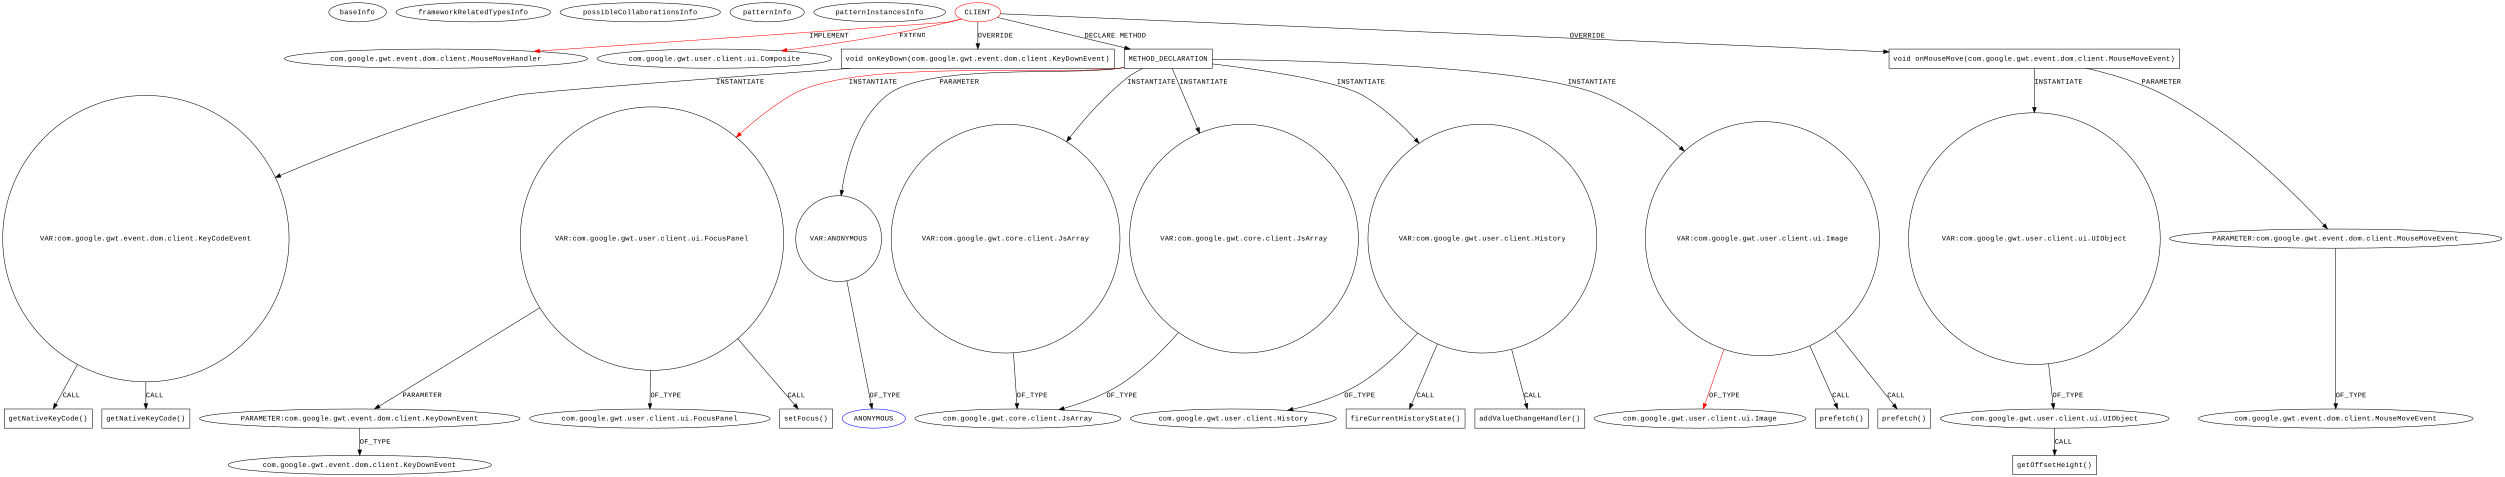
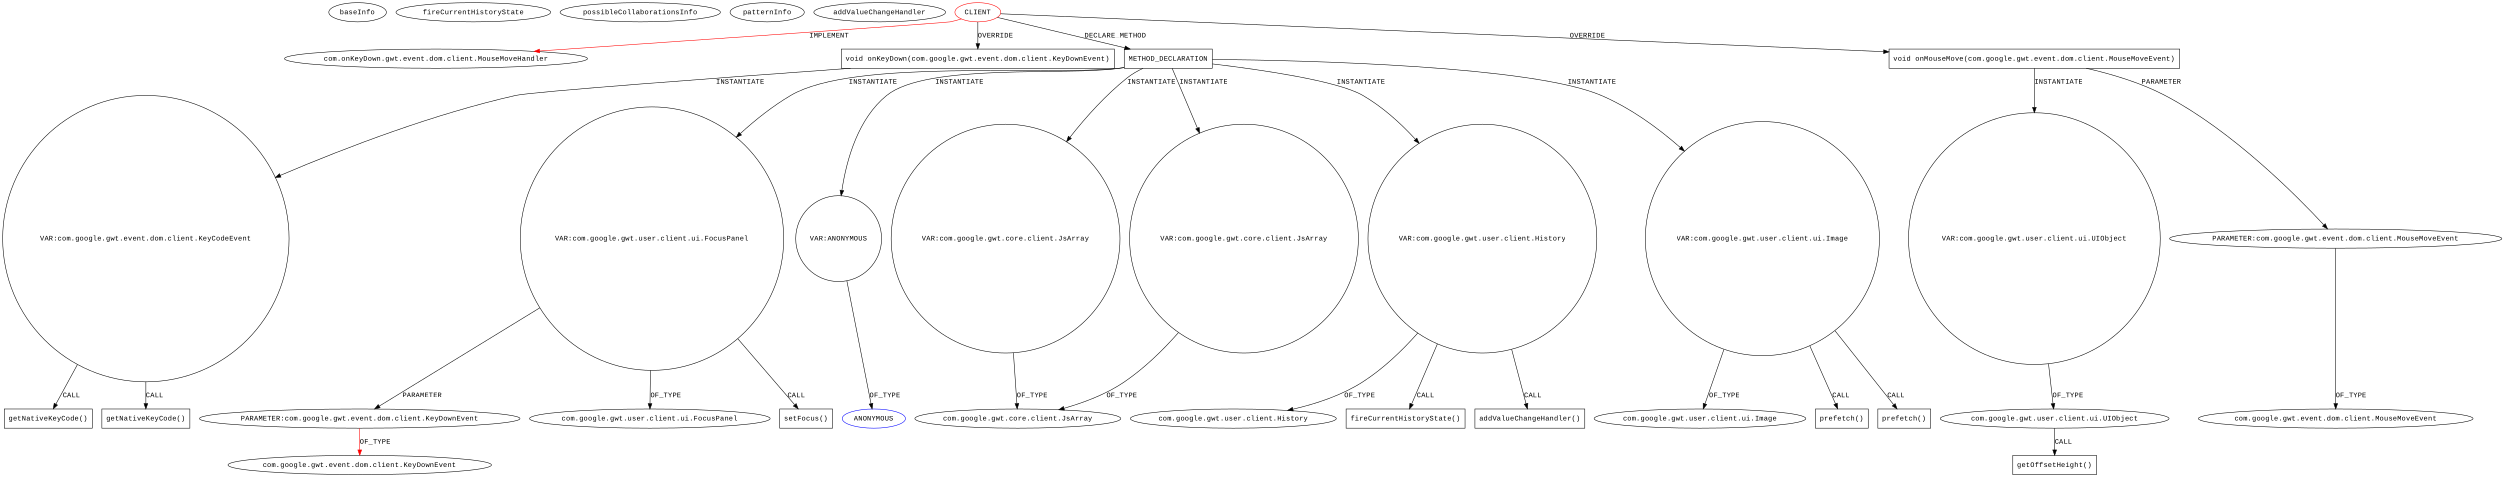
(473, 12) -> (473, 12)
(880, 12) -> (880, 12)
(436, 59) -> (436, 59)
(714, 59) -> none
(924, 72) -> (924, 72)
(959, 82) -> (959, 82)
(1714, 377) -> (1714, 377)
(360, 439) -> (360, 439)
